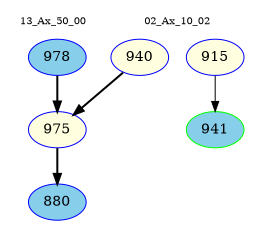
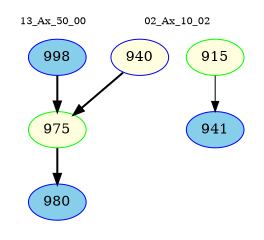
(57, 57) -> (57, 57)
(215, 57) -> (215, 57)
(57, 130) -> (57, 130)
(215, 130) -> (215, 130)
(57, 202) -> (57, 202)
